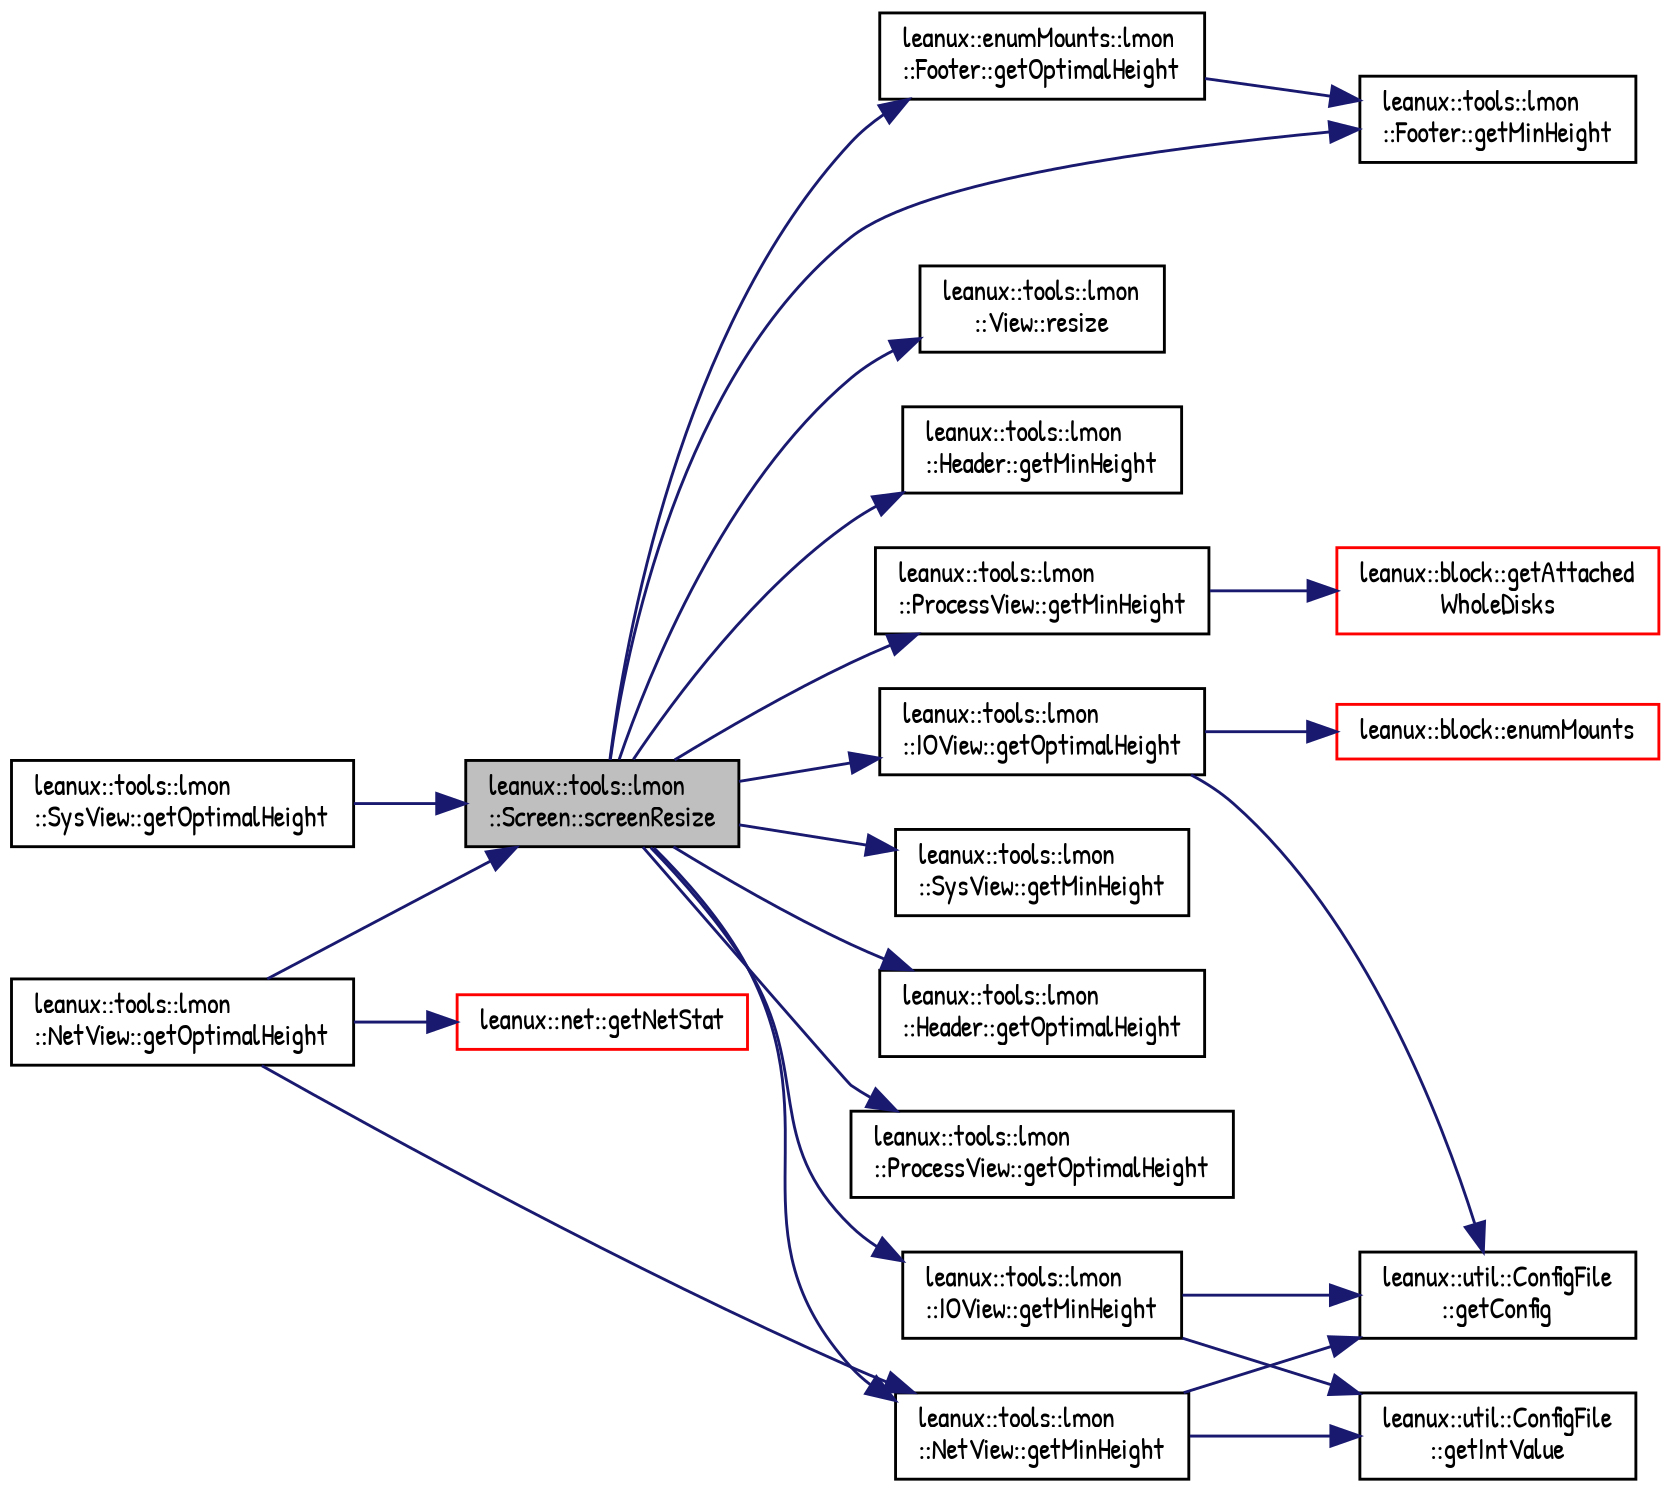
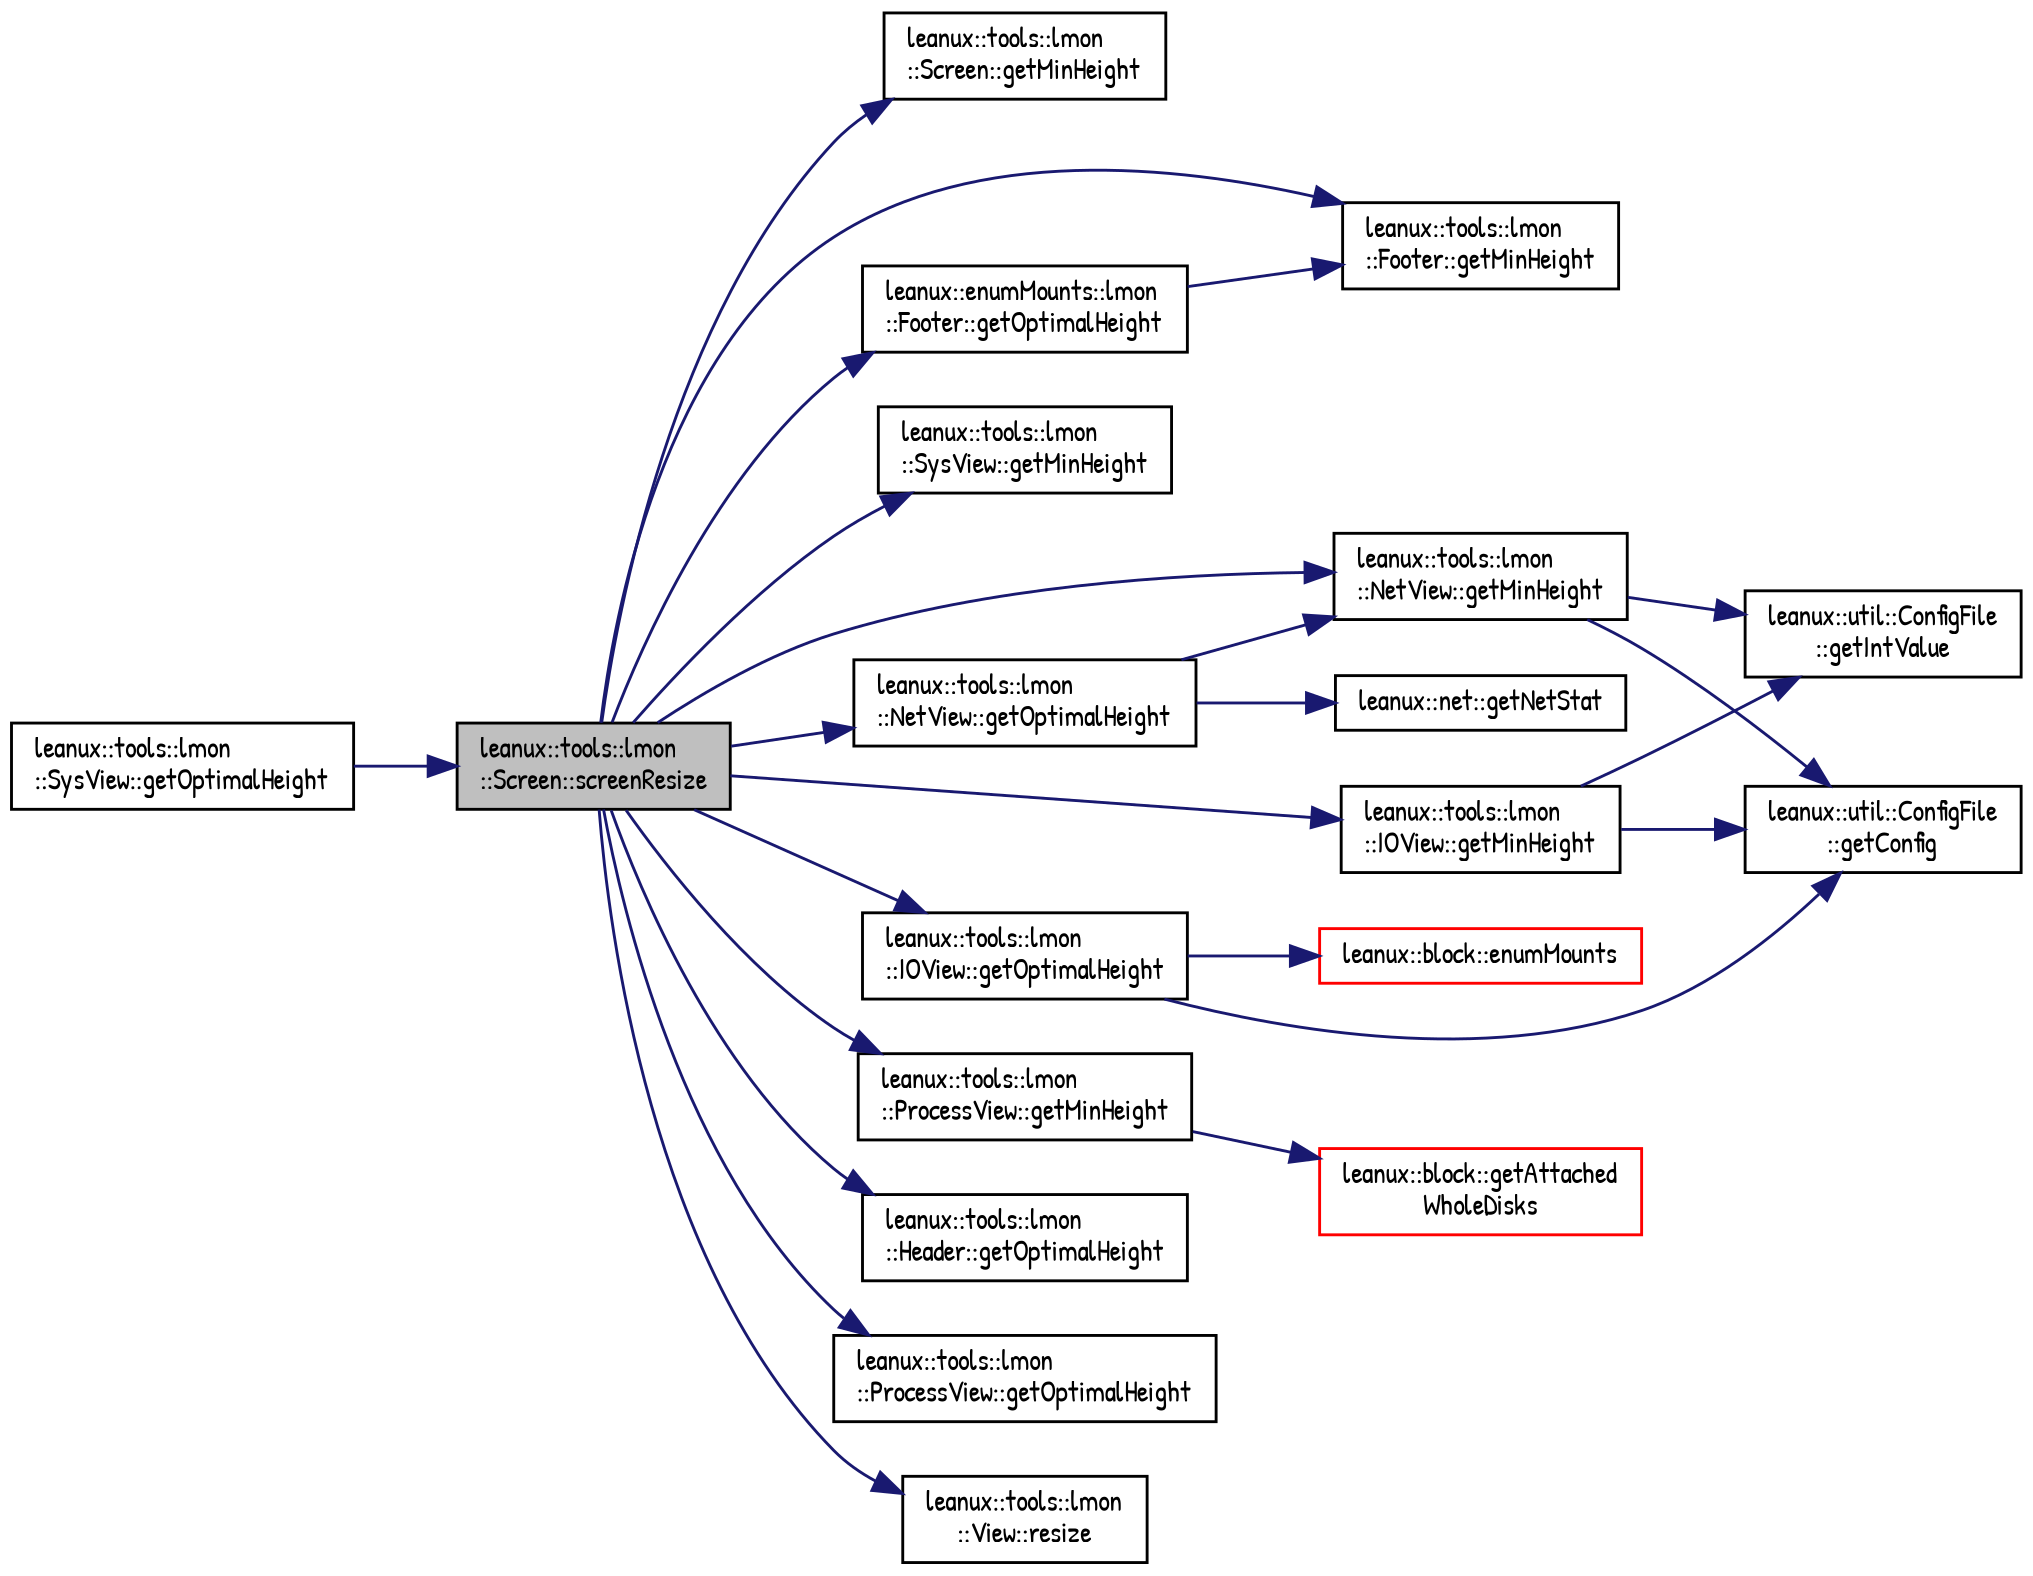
(1042, 450) -> (1025, 56)
(379, 920) -> (778, 739)
(602, 1022) -> (1481, 703)
